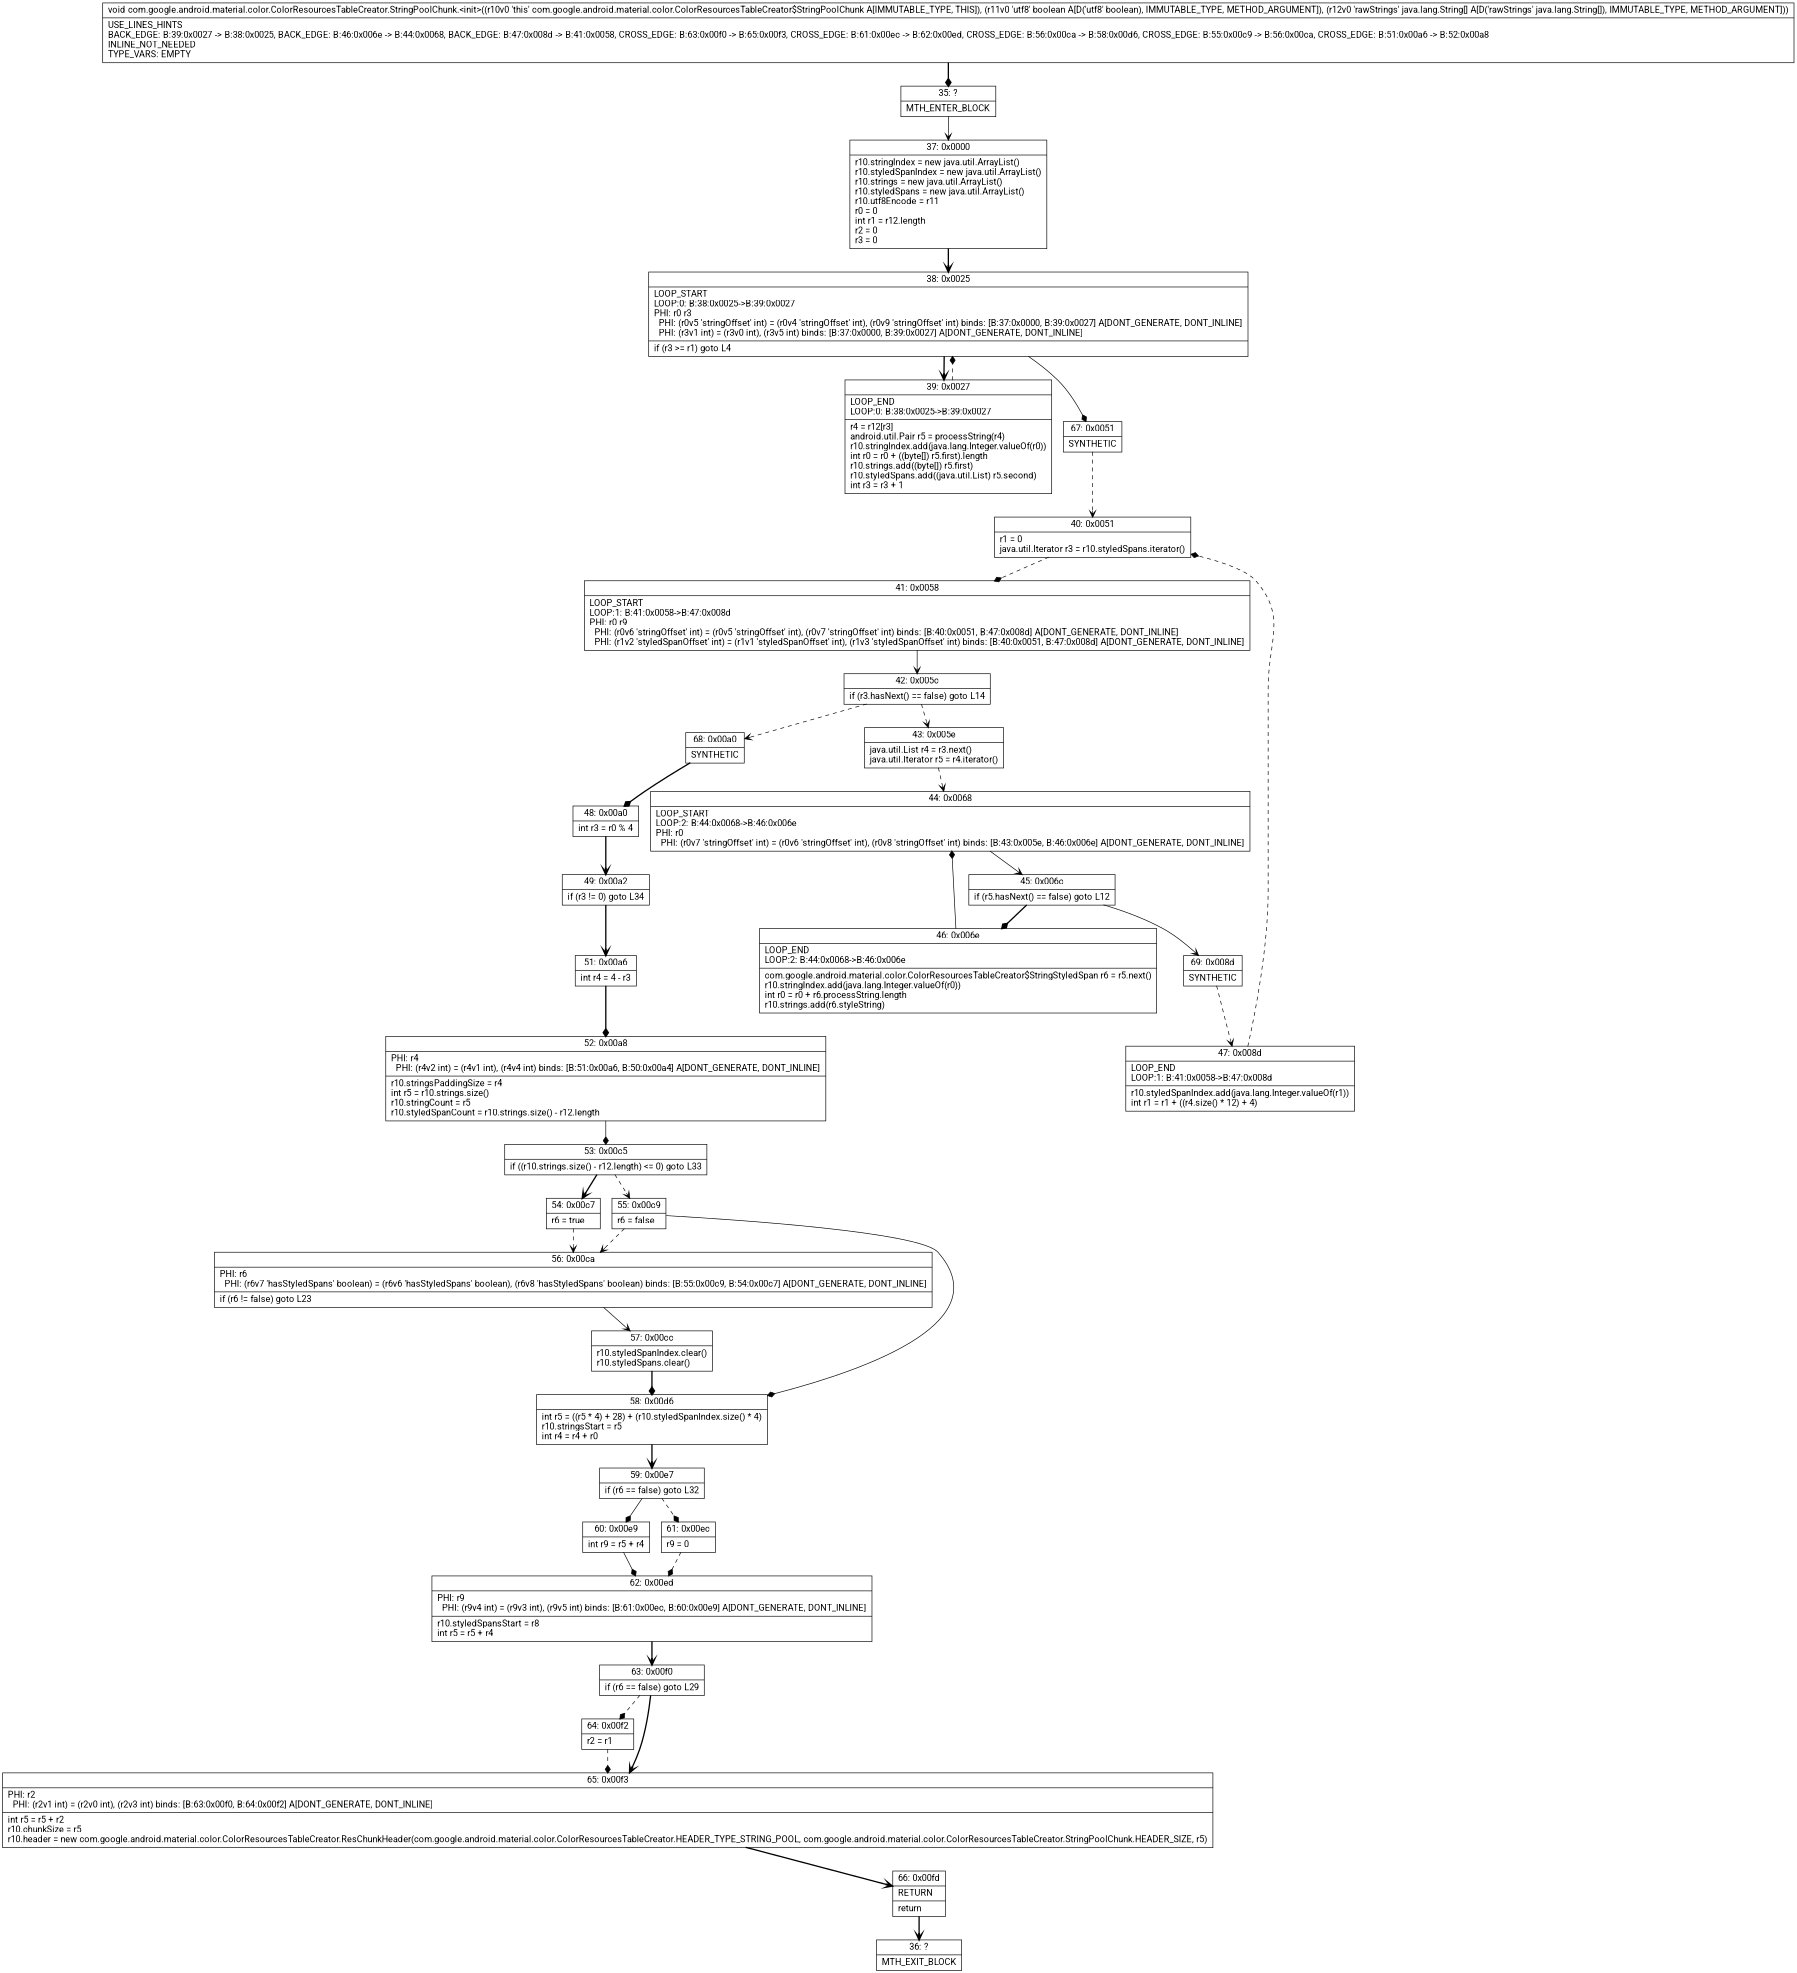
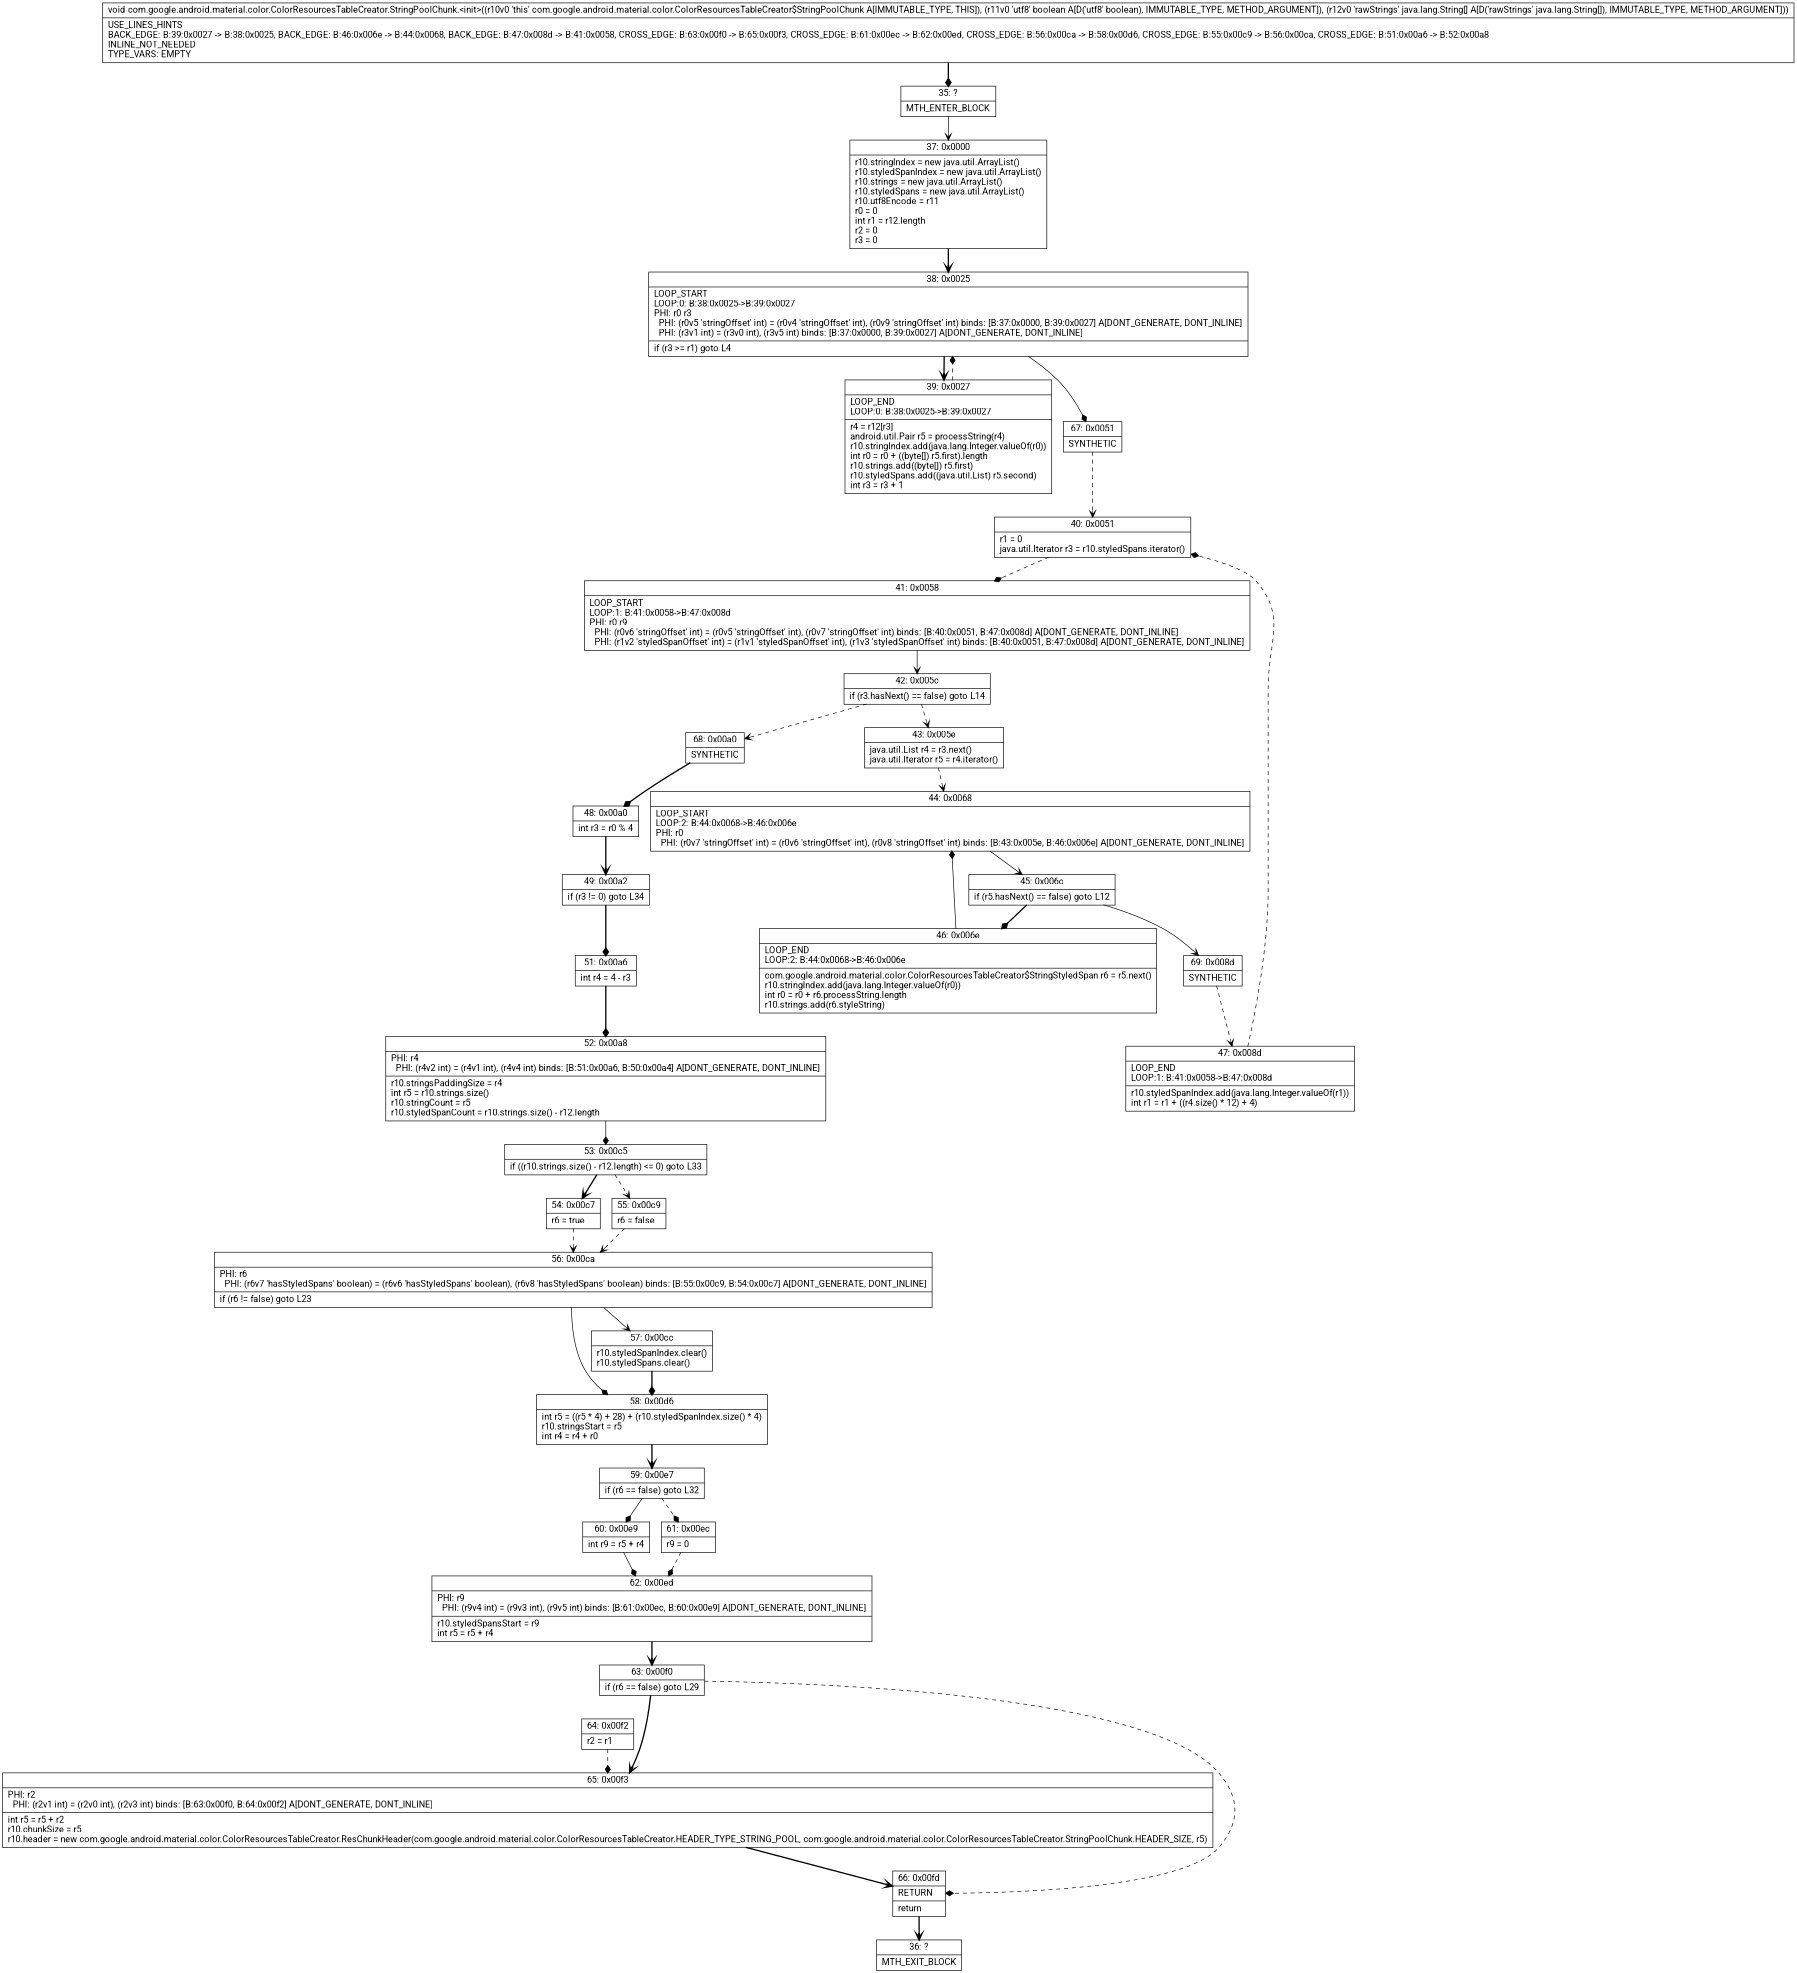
(606, 927) -> (606, 927)
(930, 1248) -> (578, 1352)
(488, 1624) -> (488, 1624)
(632, 1704) -> (1143, 1732)
